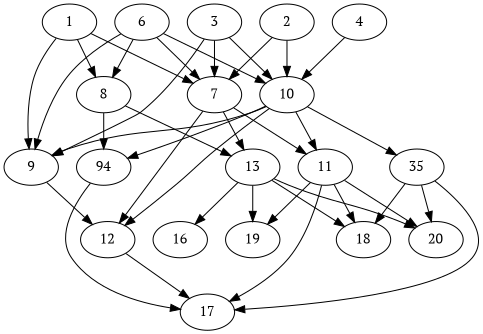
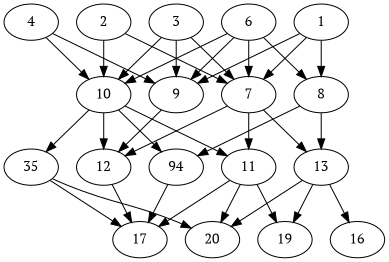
(159, 131) -> (97, 55)
(364, 240) -> none
